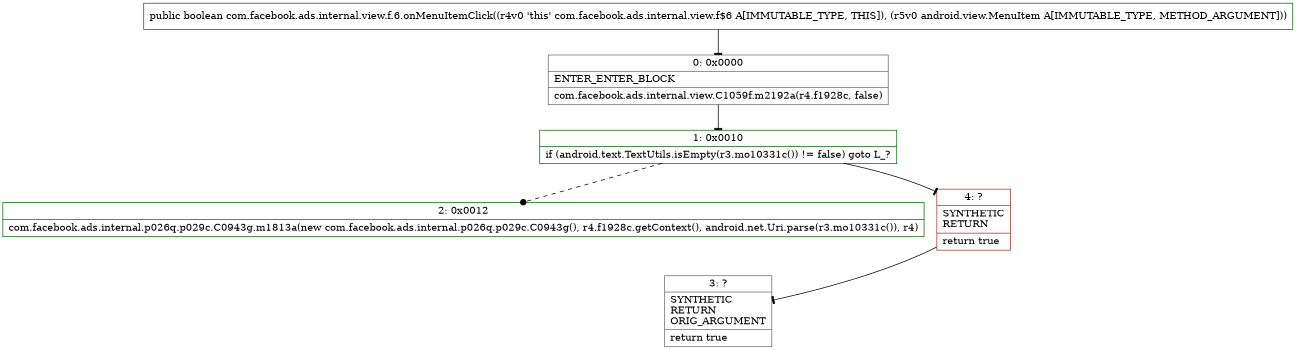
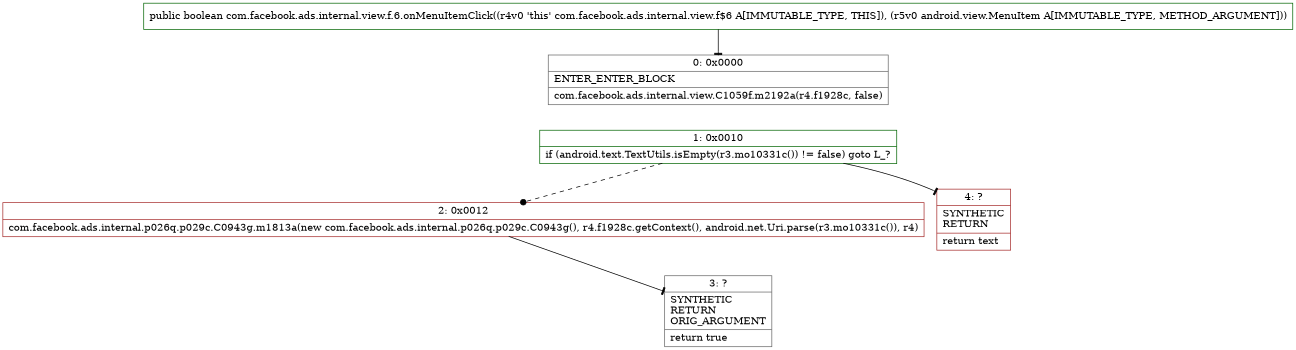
(718, 116) -> none
(463, 220) -> (463, 220)
(971, 241) -> (971, 241)
(858, 278) -> (585, 263)
